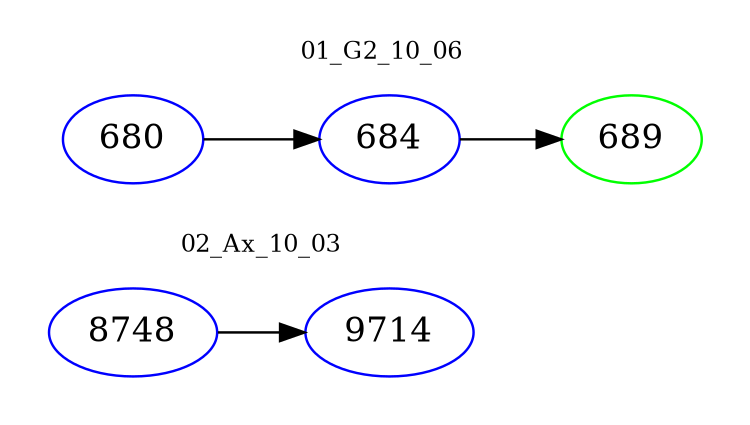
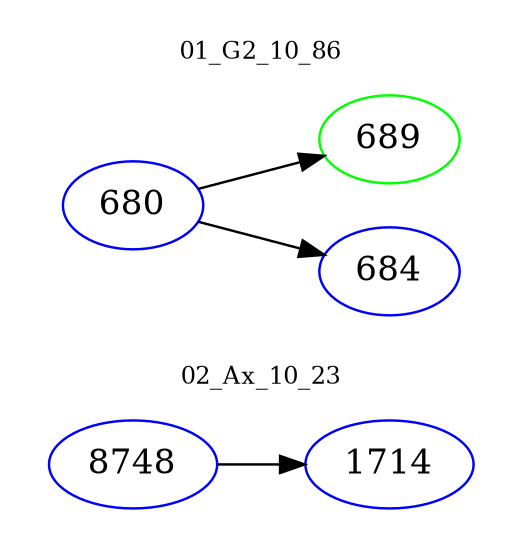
(382, 53) -> (261, 53)
(498, 139) -> (249, 176)
(261, 246) -> (261, 378)
(389, 332) -> (389, 464)
